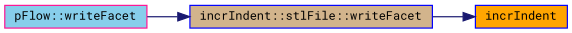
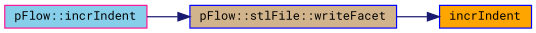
(76, 17) -> (76, 17)
(311, 17) -> (293, 17)
